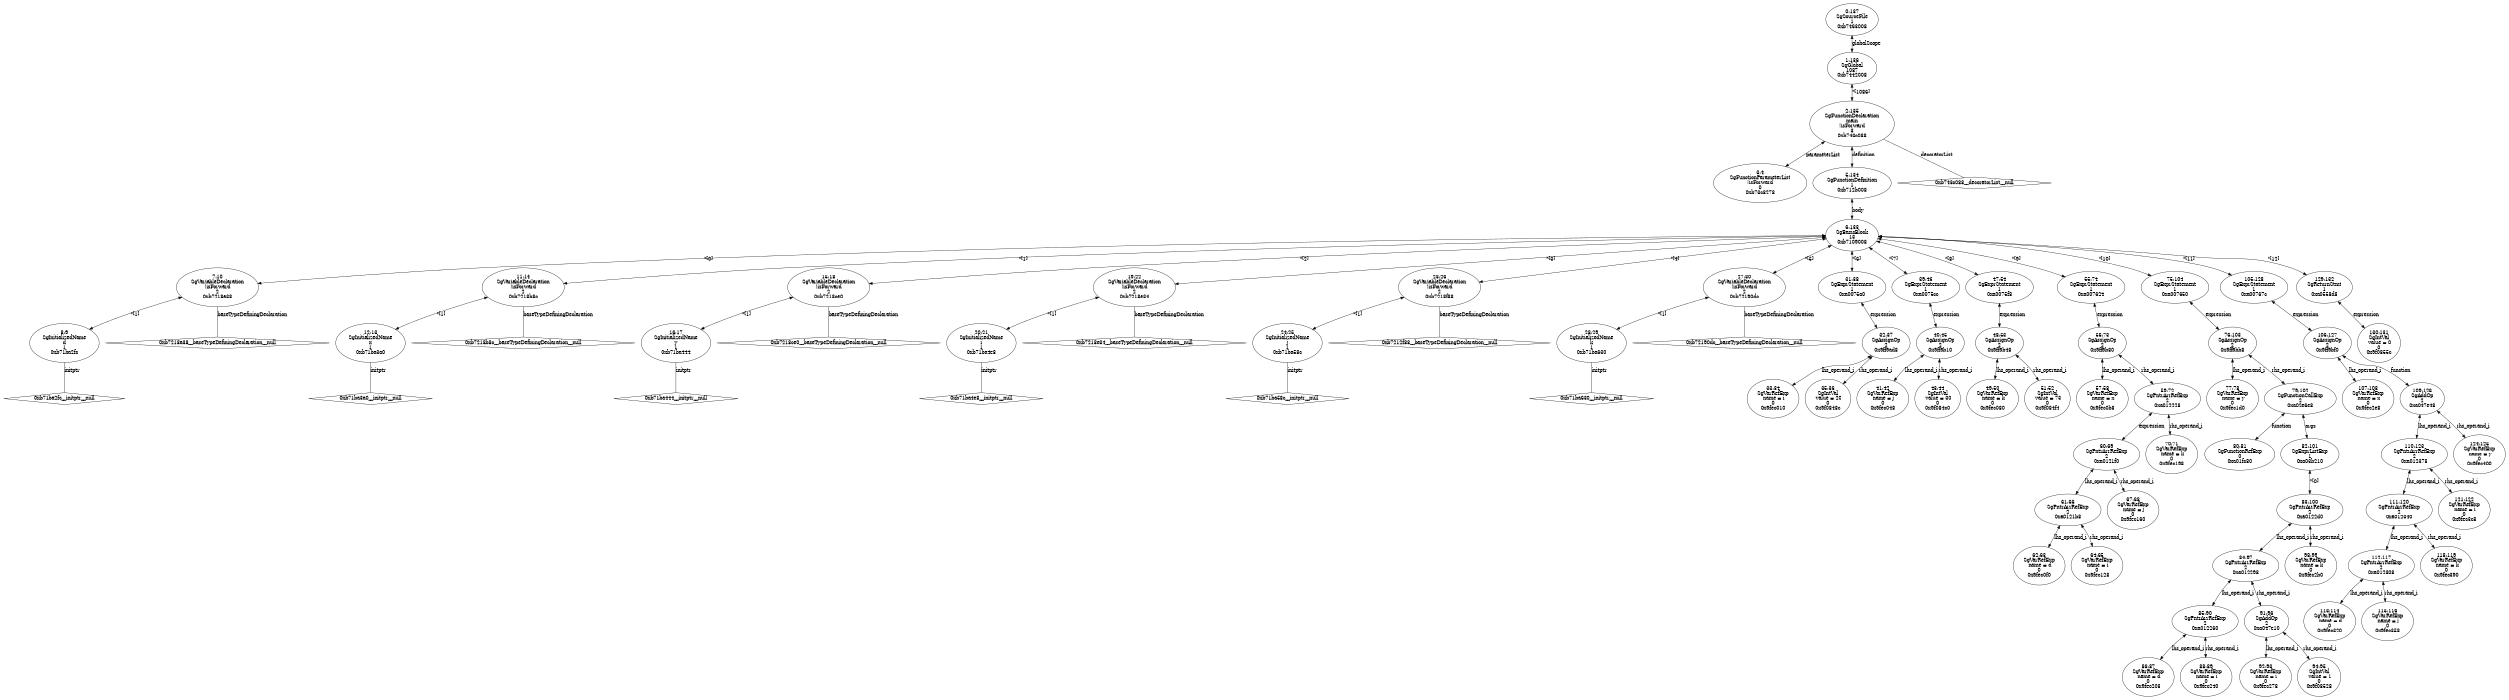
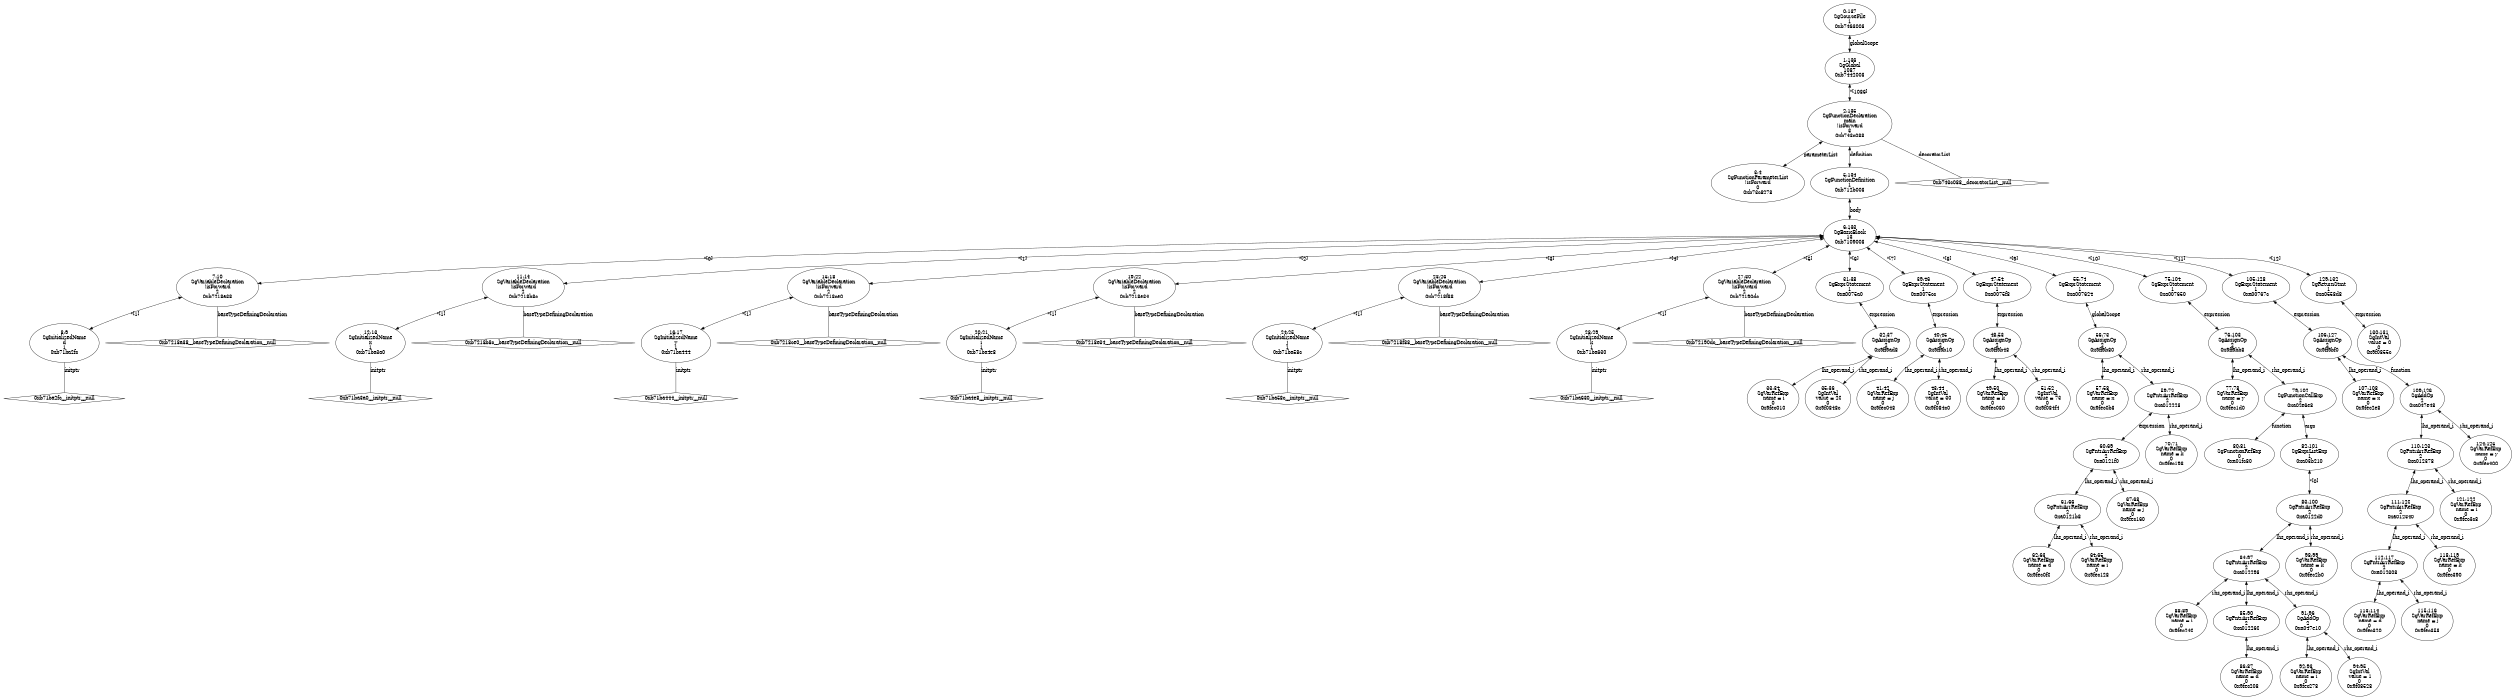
(2110, 315) -> (2106, 315)
(1440, 343) -> (1440, 343)
(2206, 647) -> (2211, 591)
